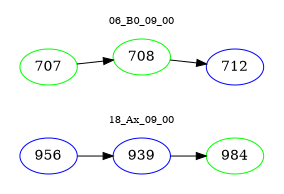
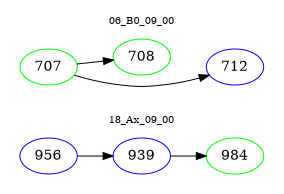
(183, 61) -> (137, 86)
